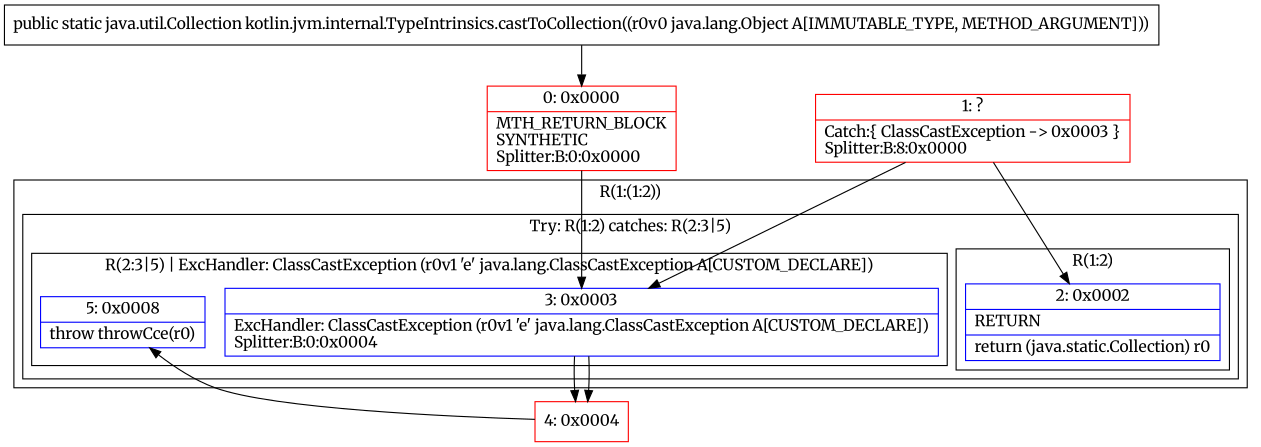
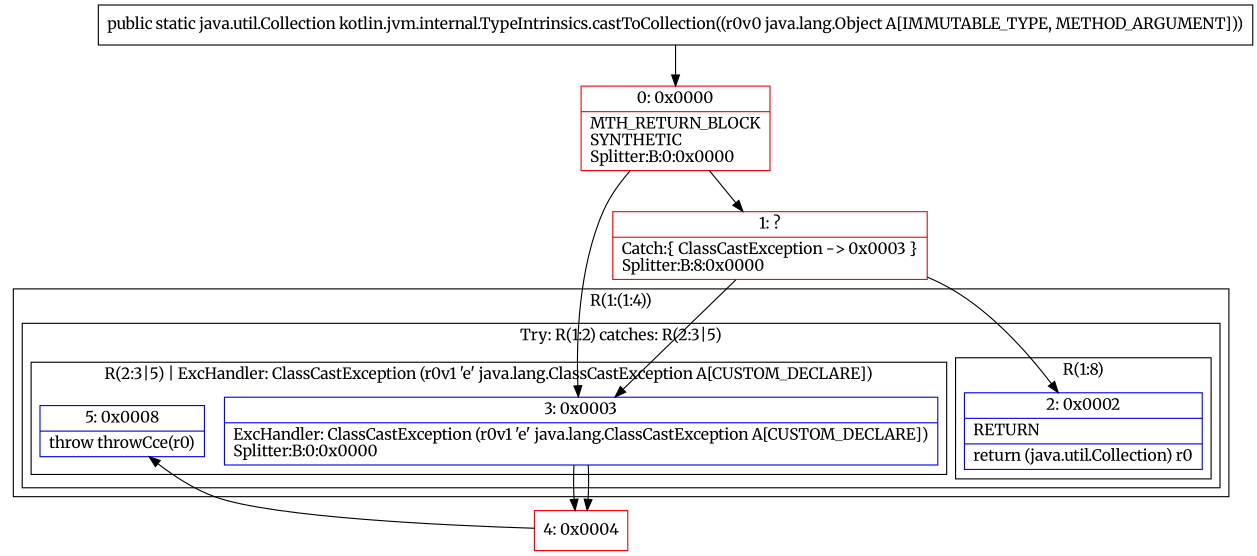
none -> (723, 187)
(631, 193) -> (621, 302)
(1093, 262) -> (1083, 371)
(306, 343) -> (306, 452)
(1093, 347) -> (1083, 456)
